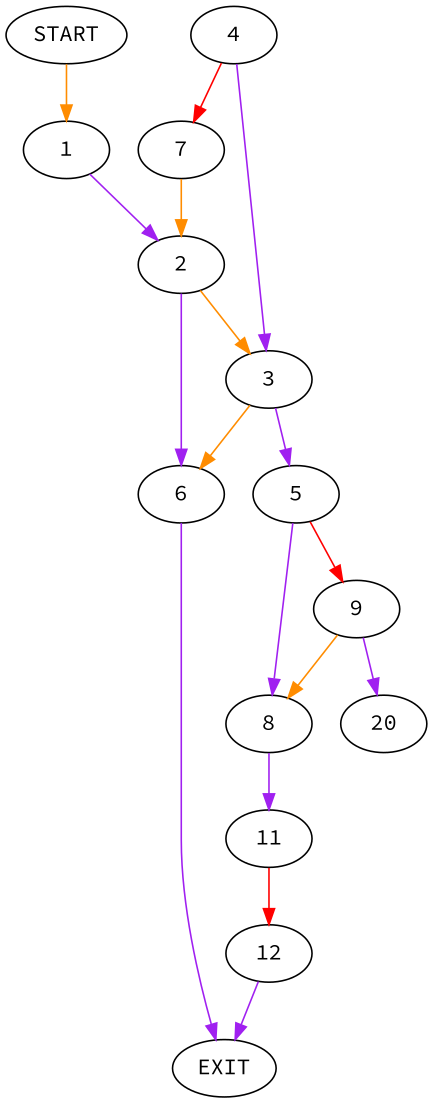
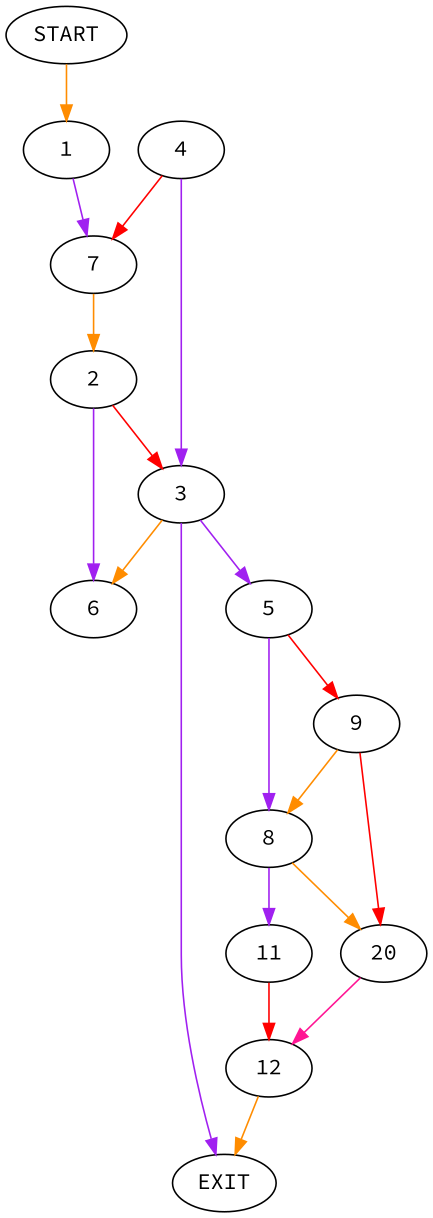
(118, 202) -> (78, 199)
(220, 316) -> (132, 431)
(368, 658) -> (369, 830)
(181, 775) -> (181, 832)
none -> (320, 890)
(250, 1003) -> (250, 1118)
none -> (332, 1005)
